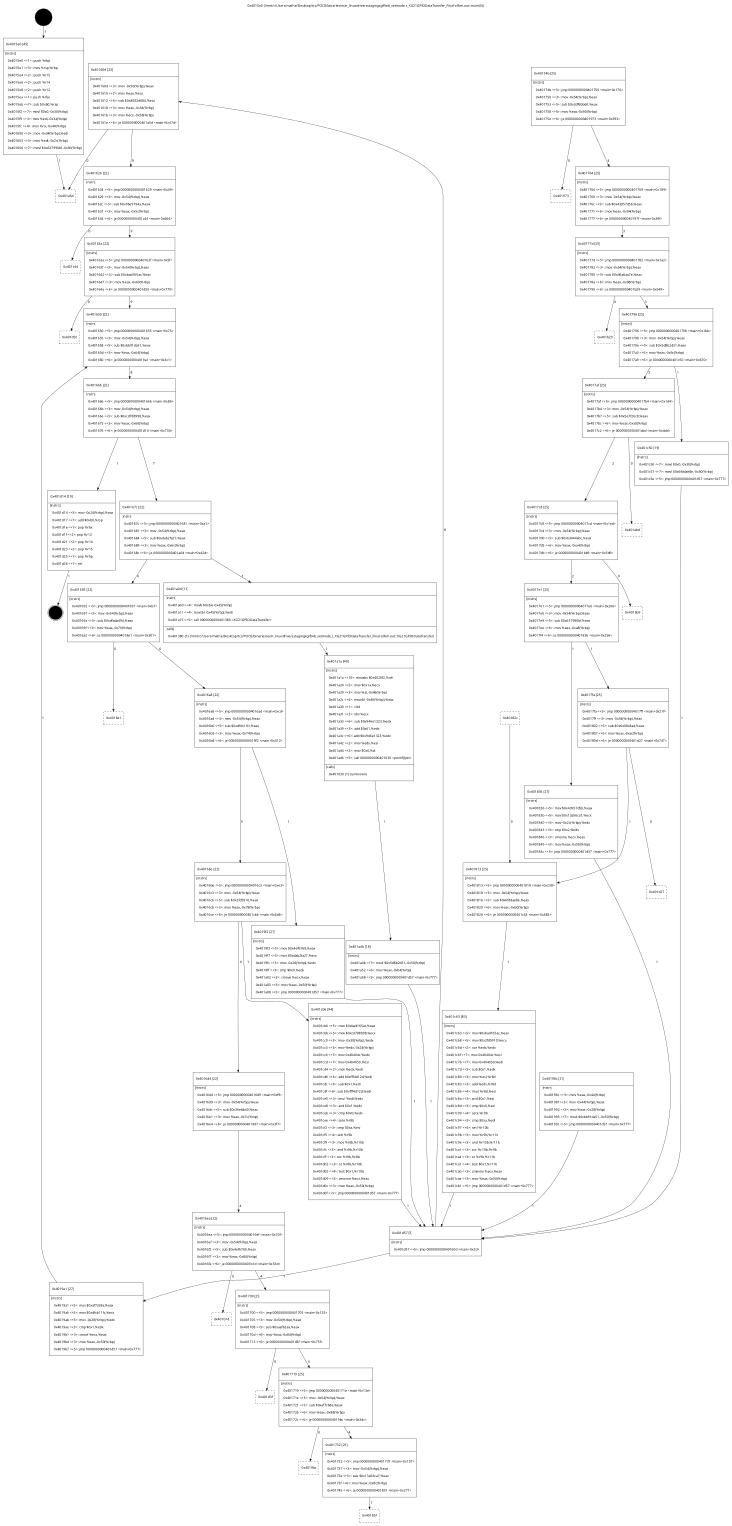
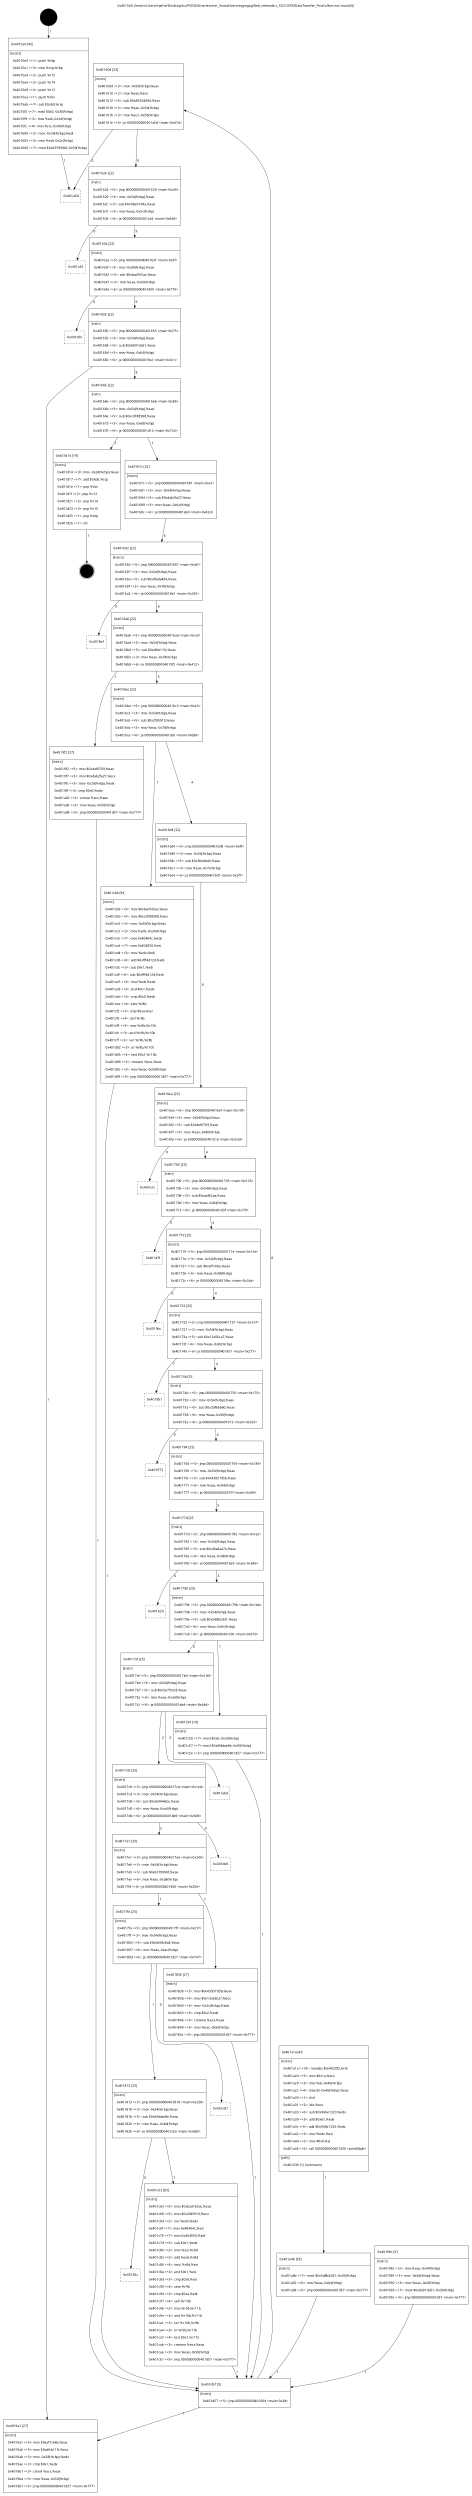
(300, 613) -> none
(510, 793) -> (139, 2202)
(41, 817) -> (46, 1382)
none -> (215, 1363)
